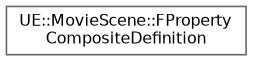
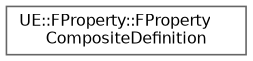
(126, 31) -> (126, 31)
